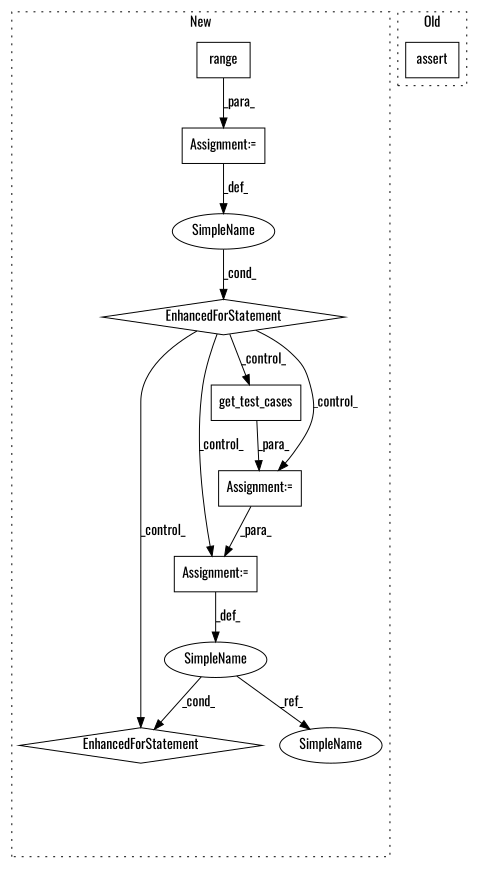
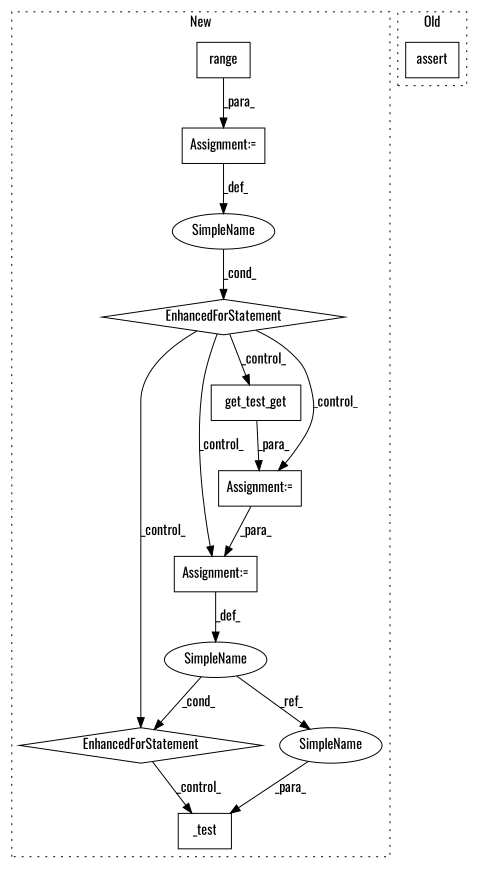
(256, 403) -> (256, 403)
none -> (205, 831)
